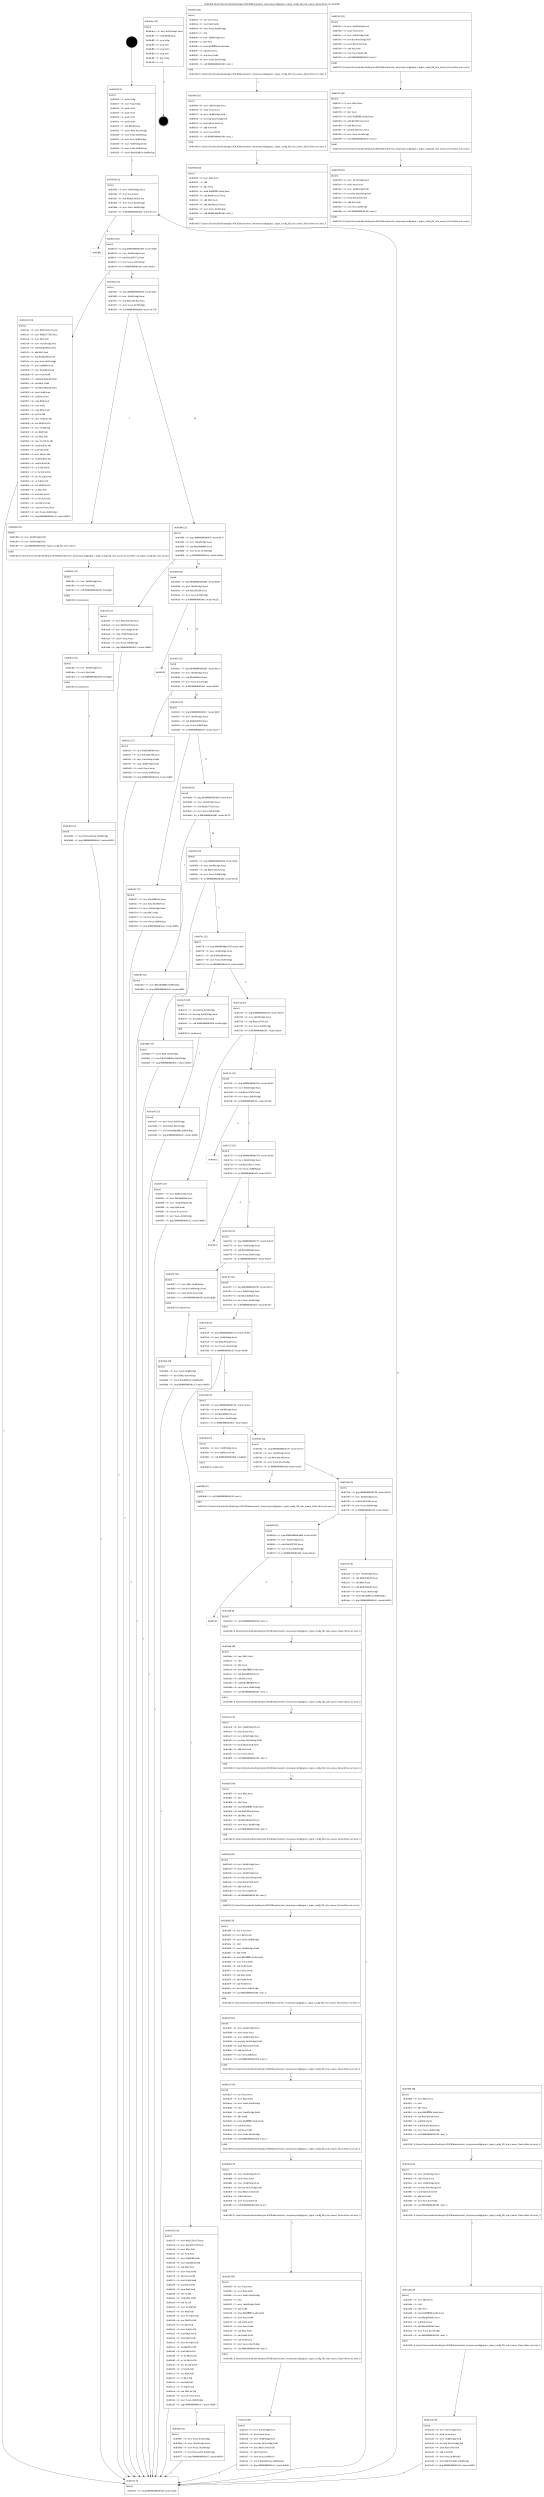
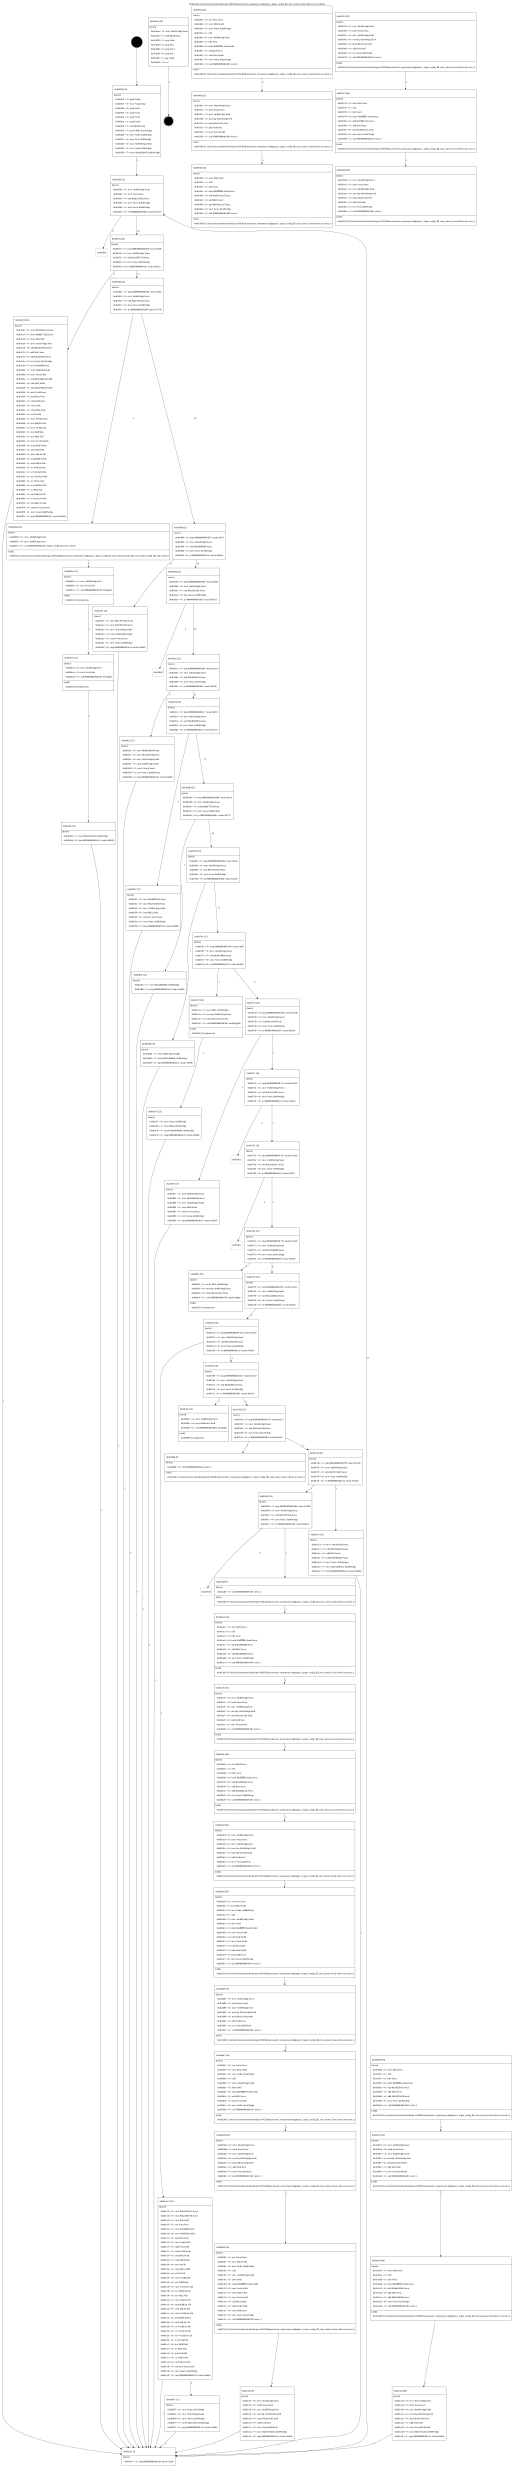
(184, 1373) -> none
